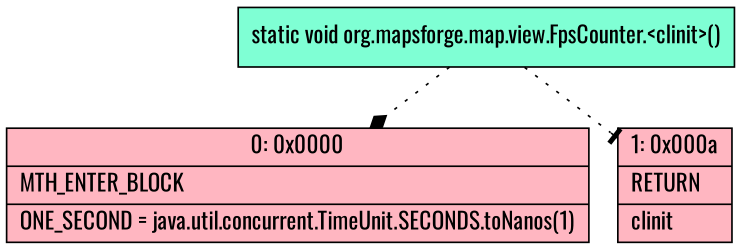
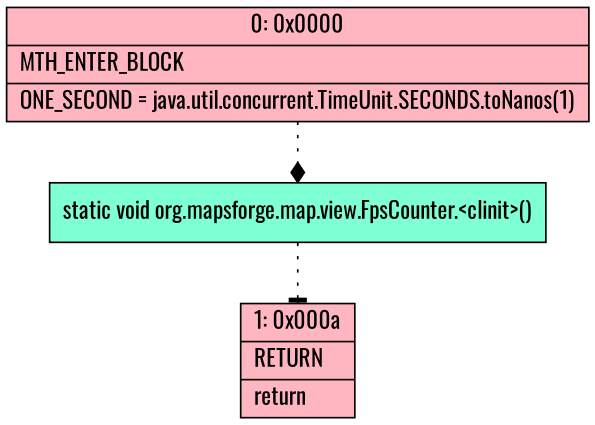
(418, 91) -> (298, 142)
(653, 222) -> (280, 398)
